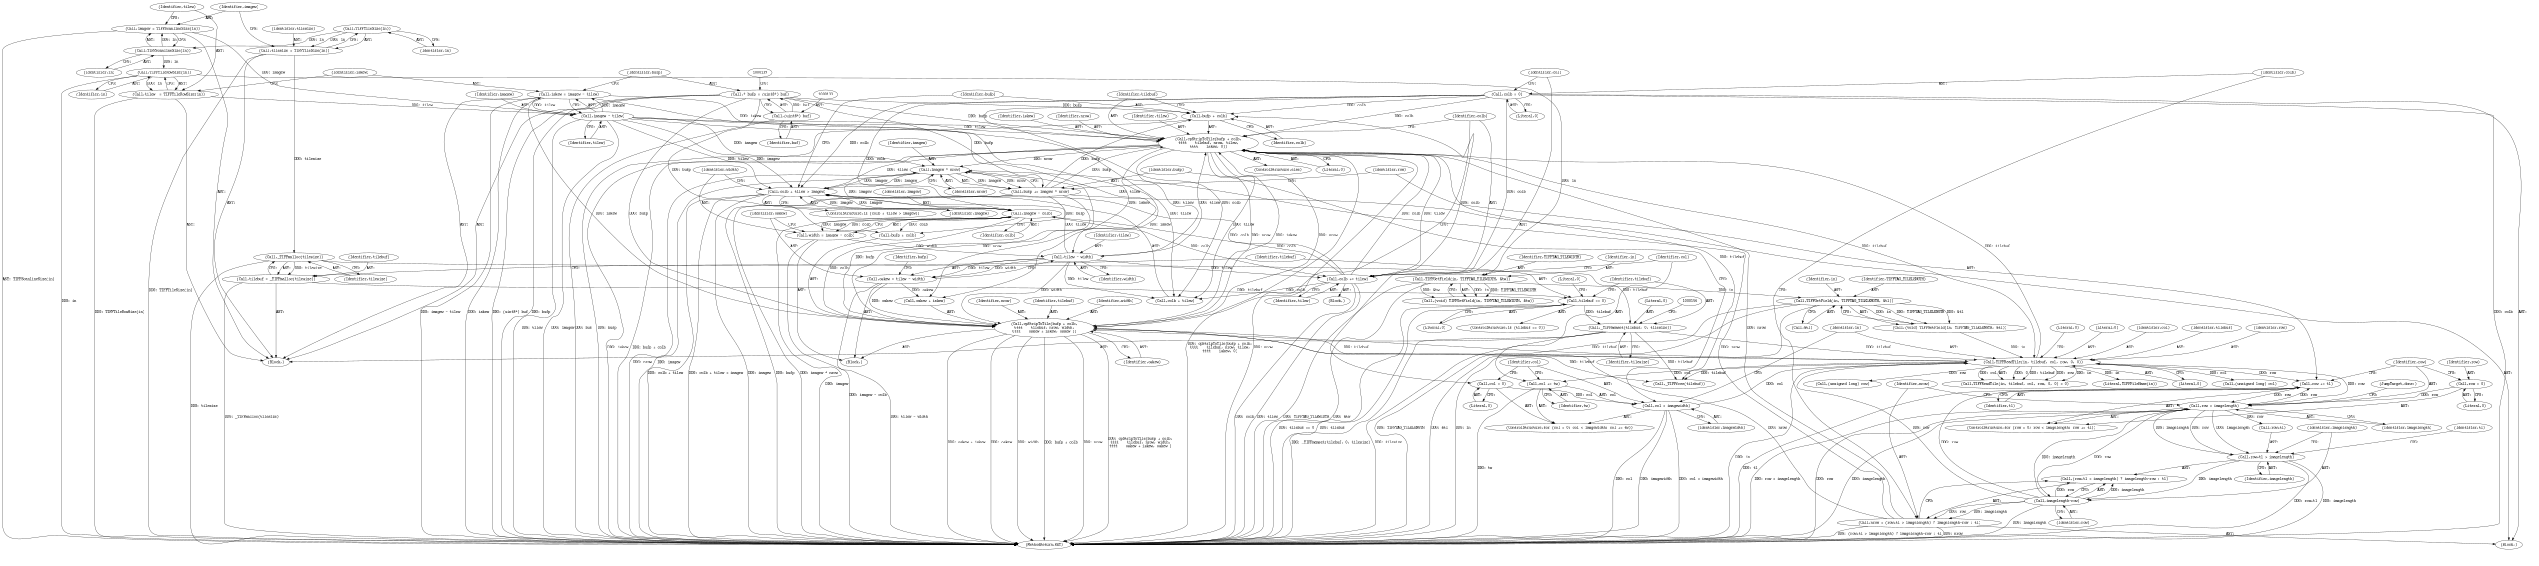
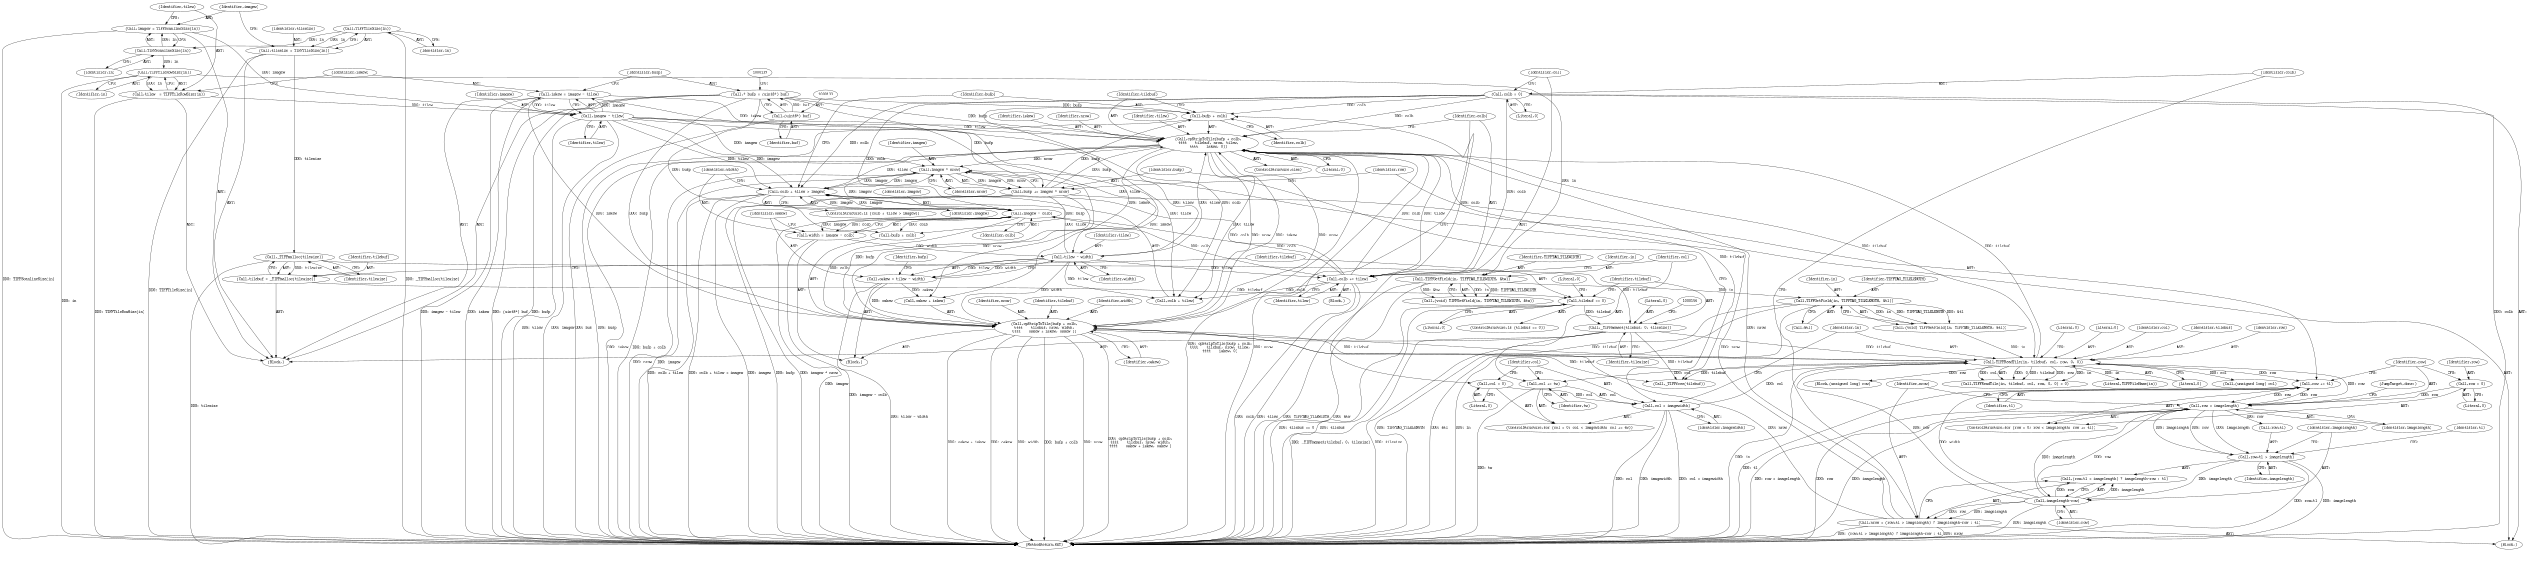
(29, 279) -> (29, 279)
(1842, 384) -> (1842, 384)
(1950, 443) -> (1950, 443)
(390, 537) -> (455, 538)
